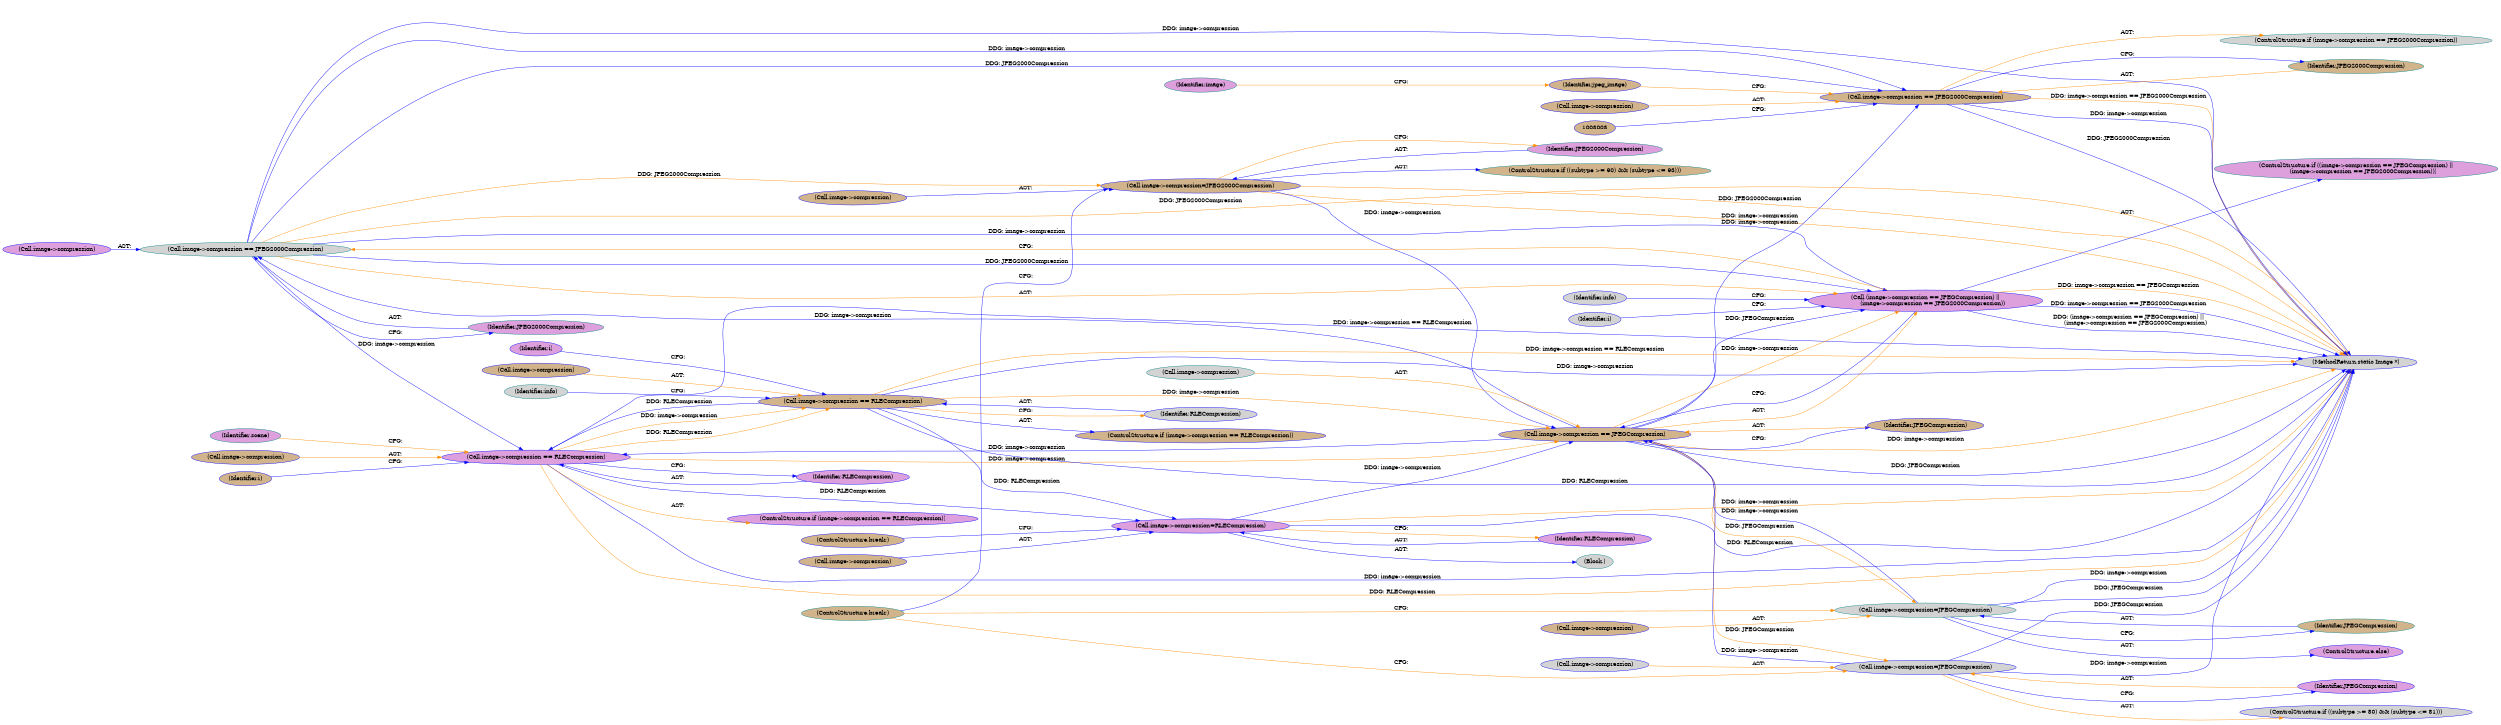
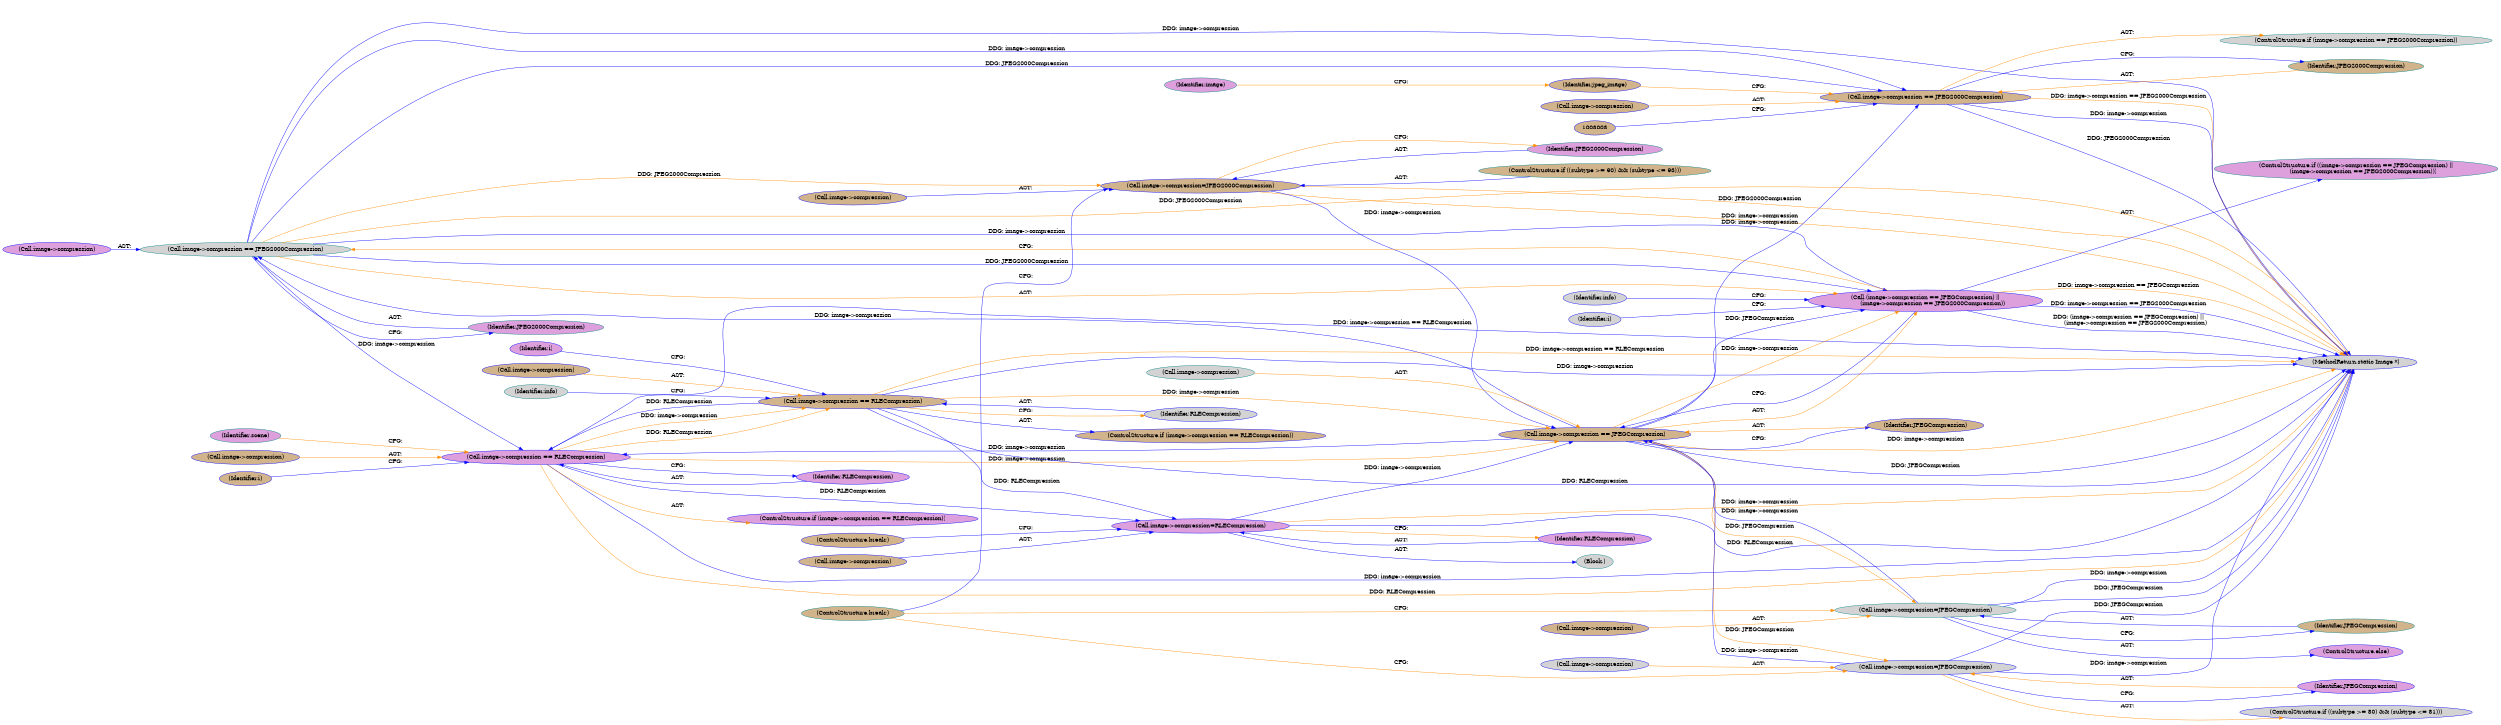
(1364, 172) -> (1417, 183)
